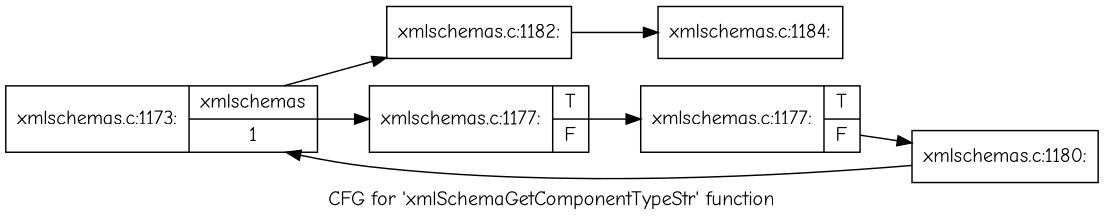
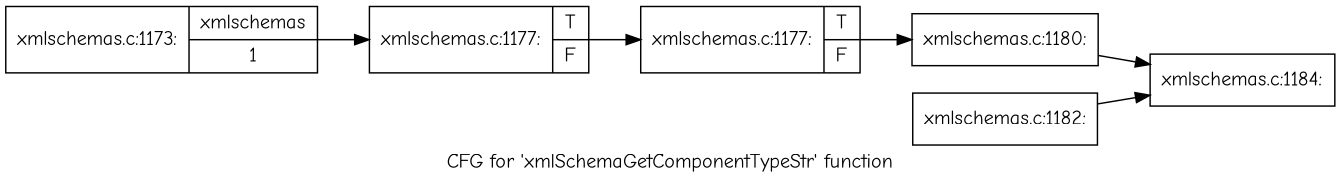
(328, 74) -> none
(606, 179) -> (1117, 59)
